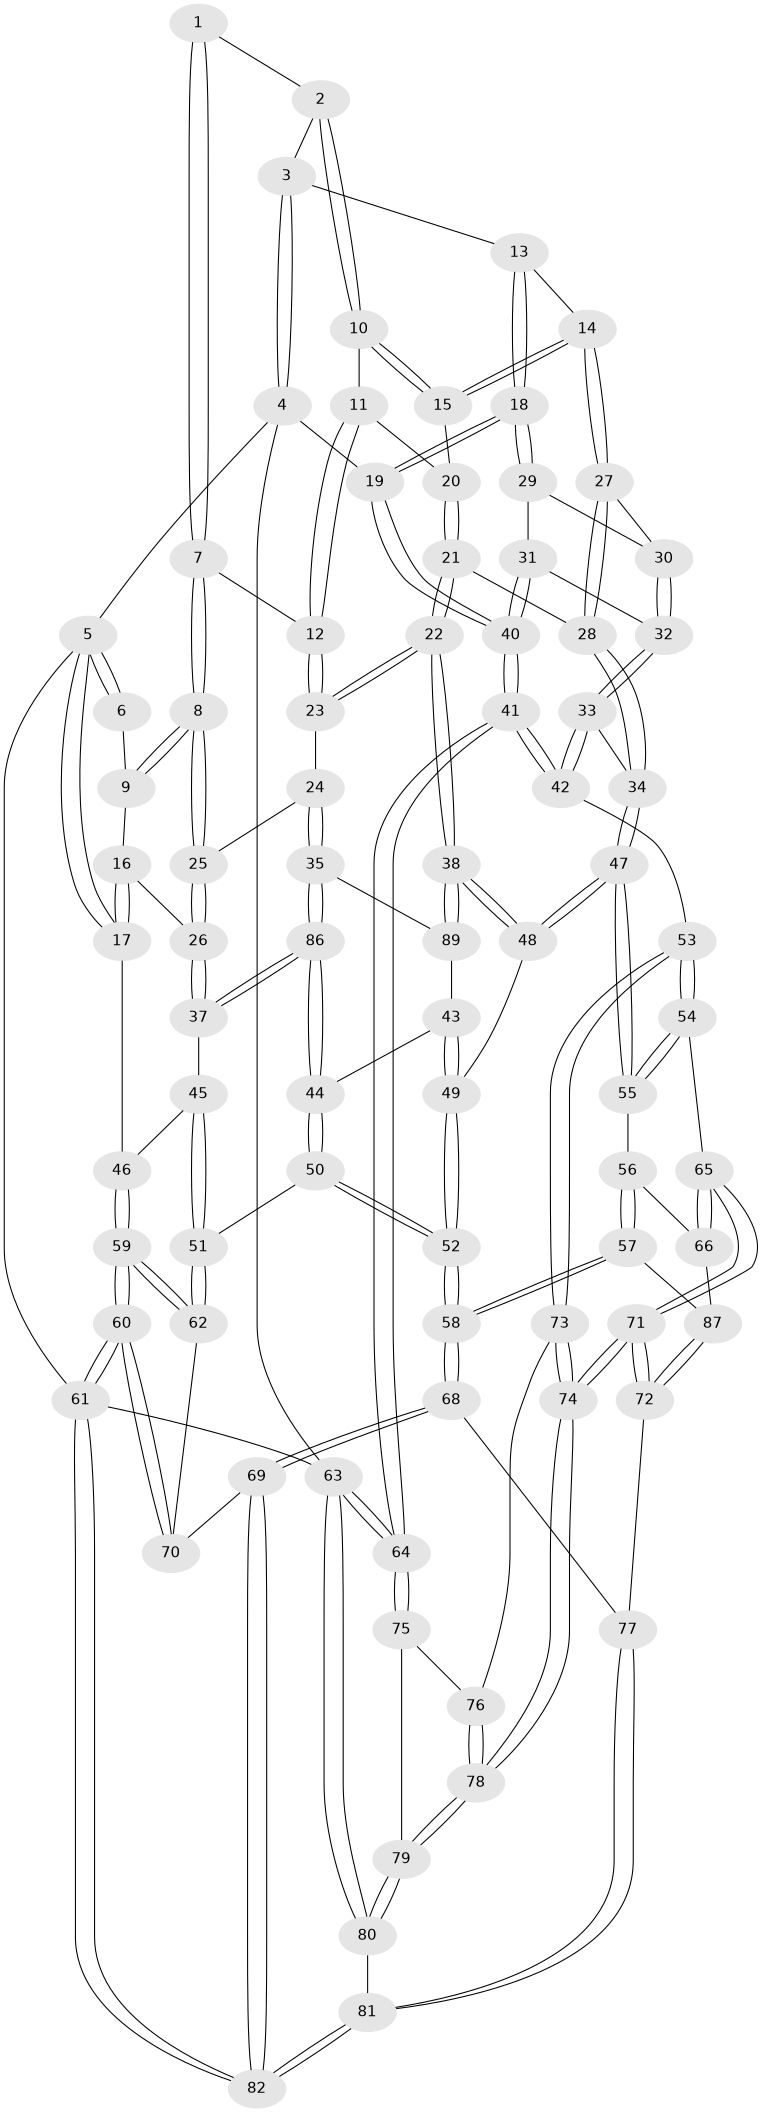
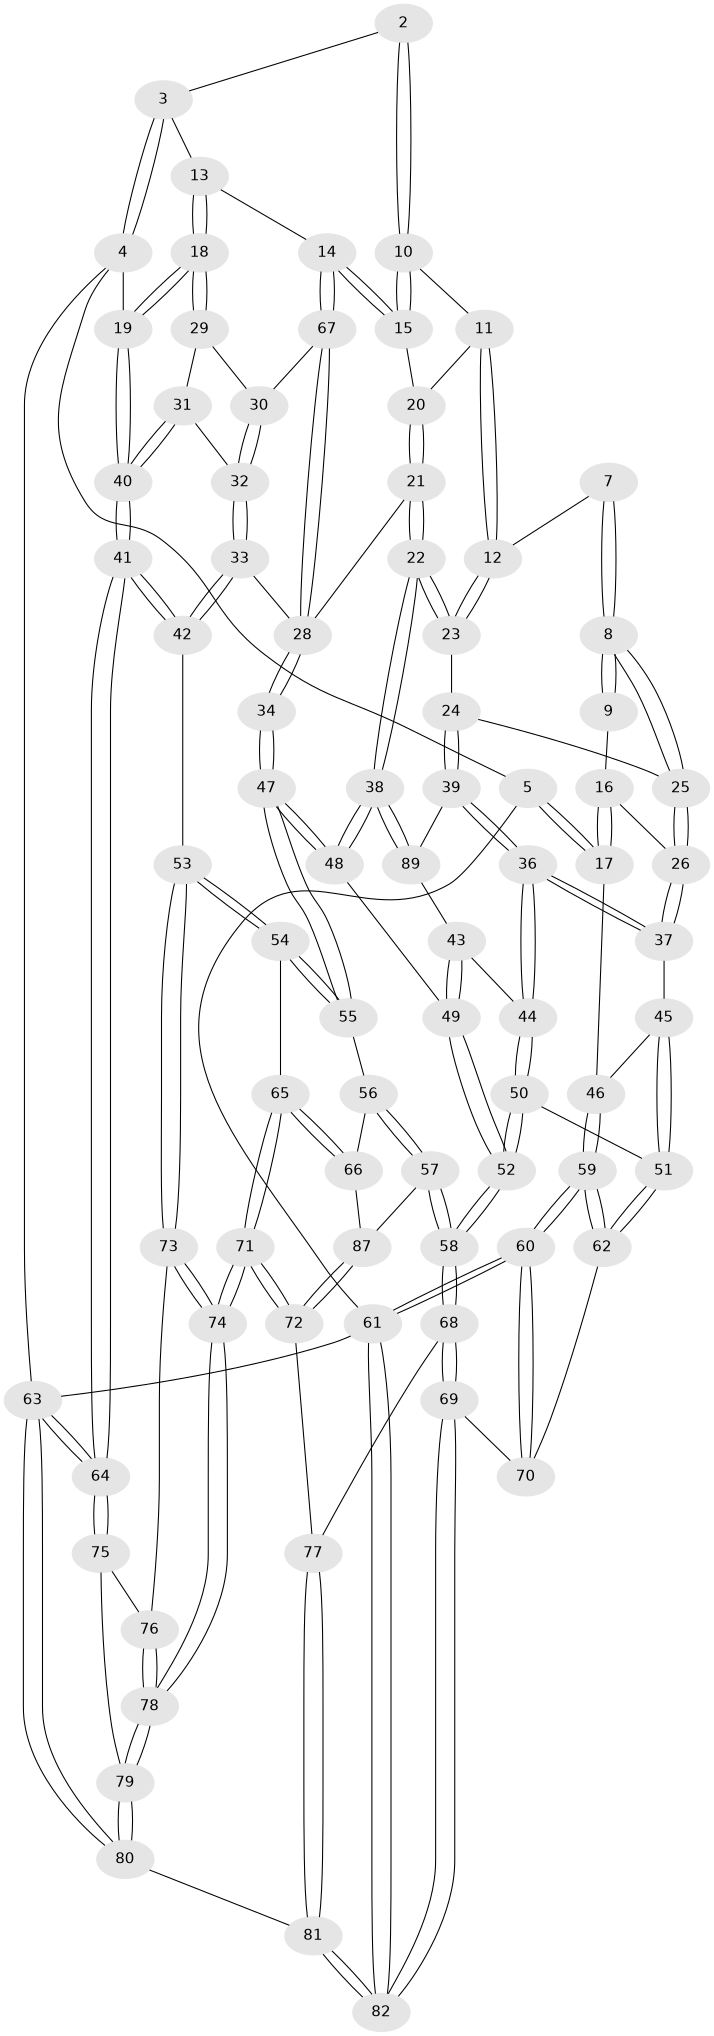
(199, 23) -> none
(605, 482) -> (327, 329)
(122, 712) -> none
(613, 750) -> (271, 597)
(316, 865) -> (452, 788)
(316, 941) -> (528, 865)
